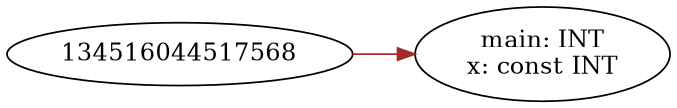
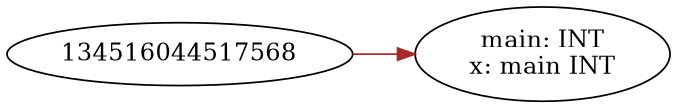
(543, 54) -> (543, 54)
